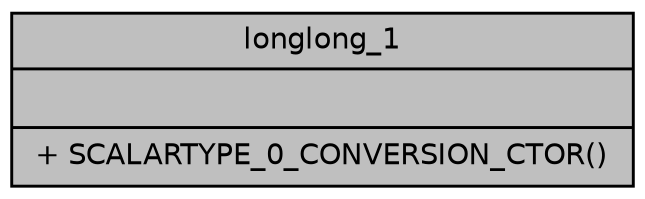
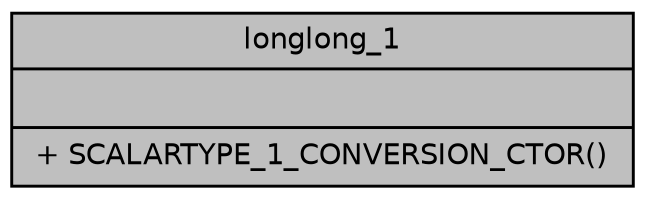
(323, 155) -> (323, 155)
